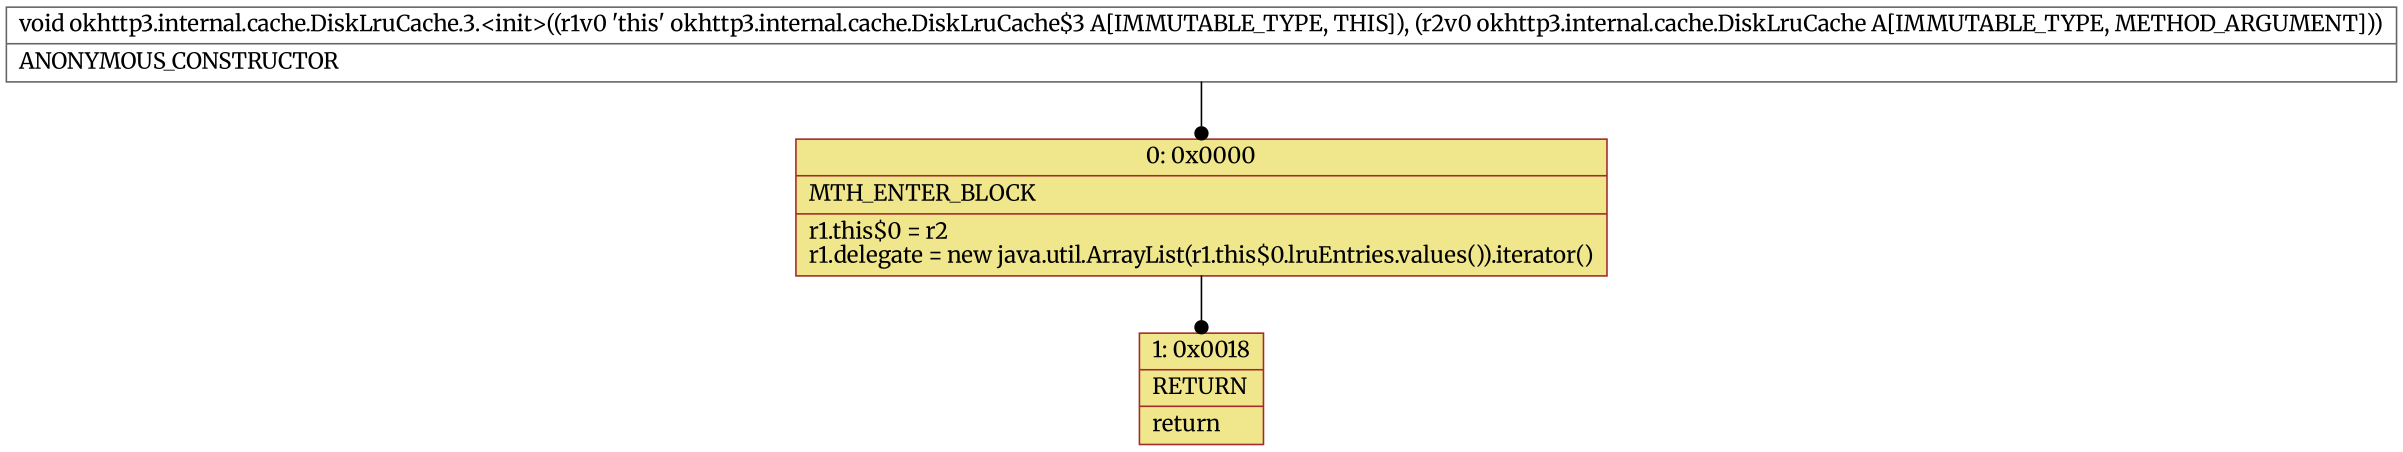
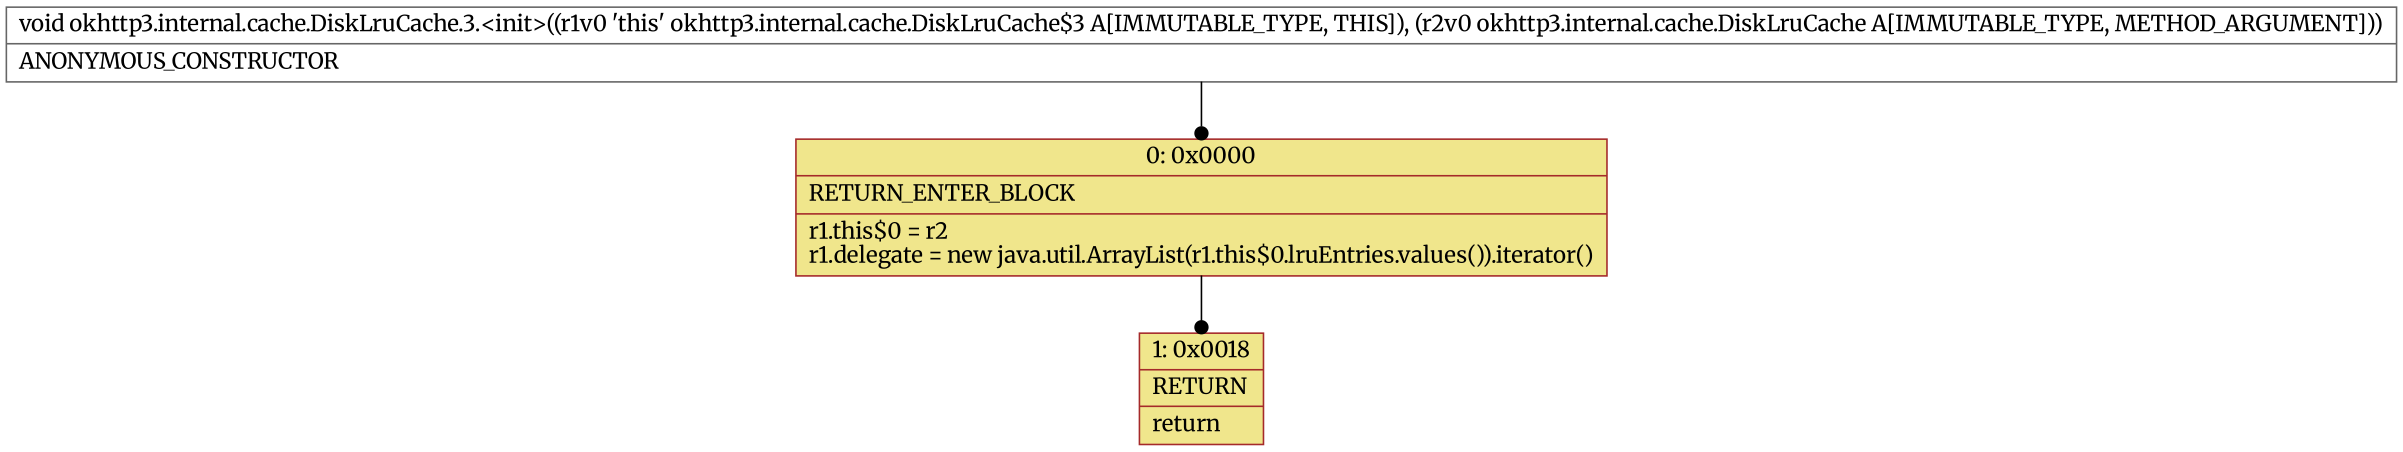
(922, 194) -> (942, 194)
